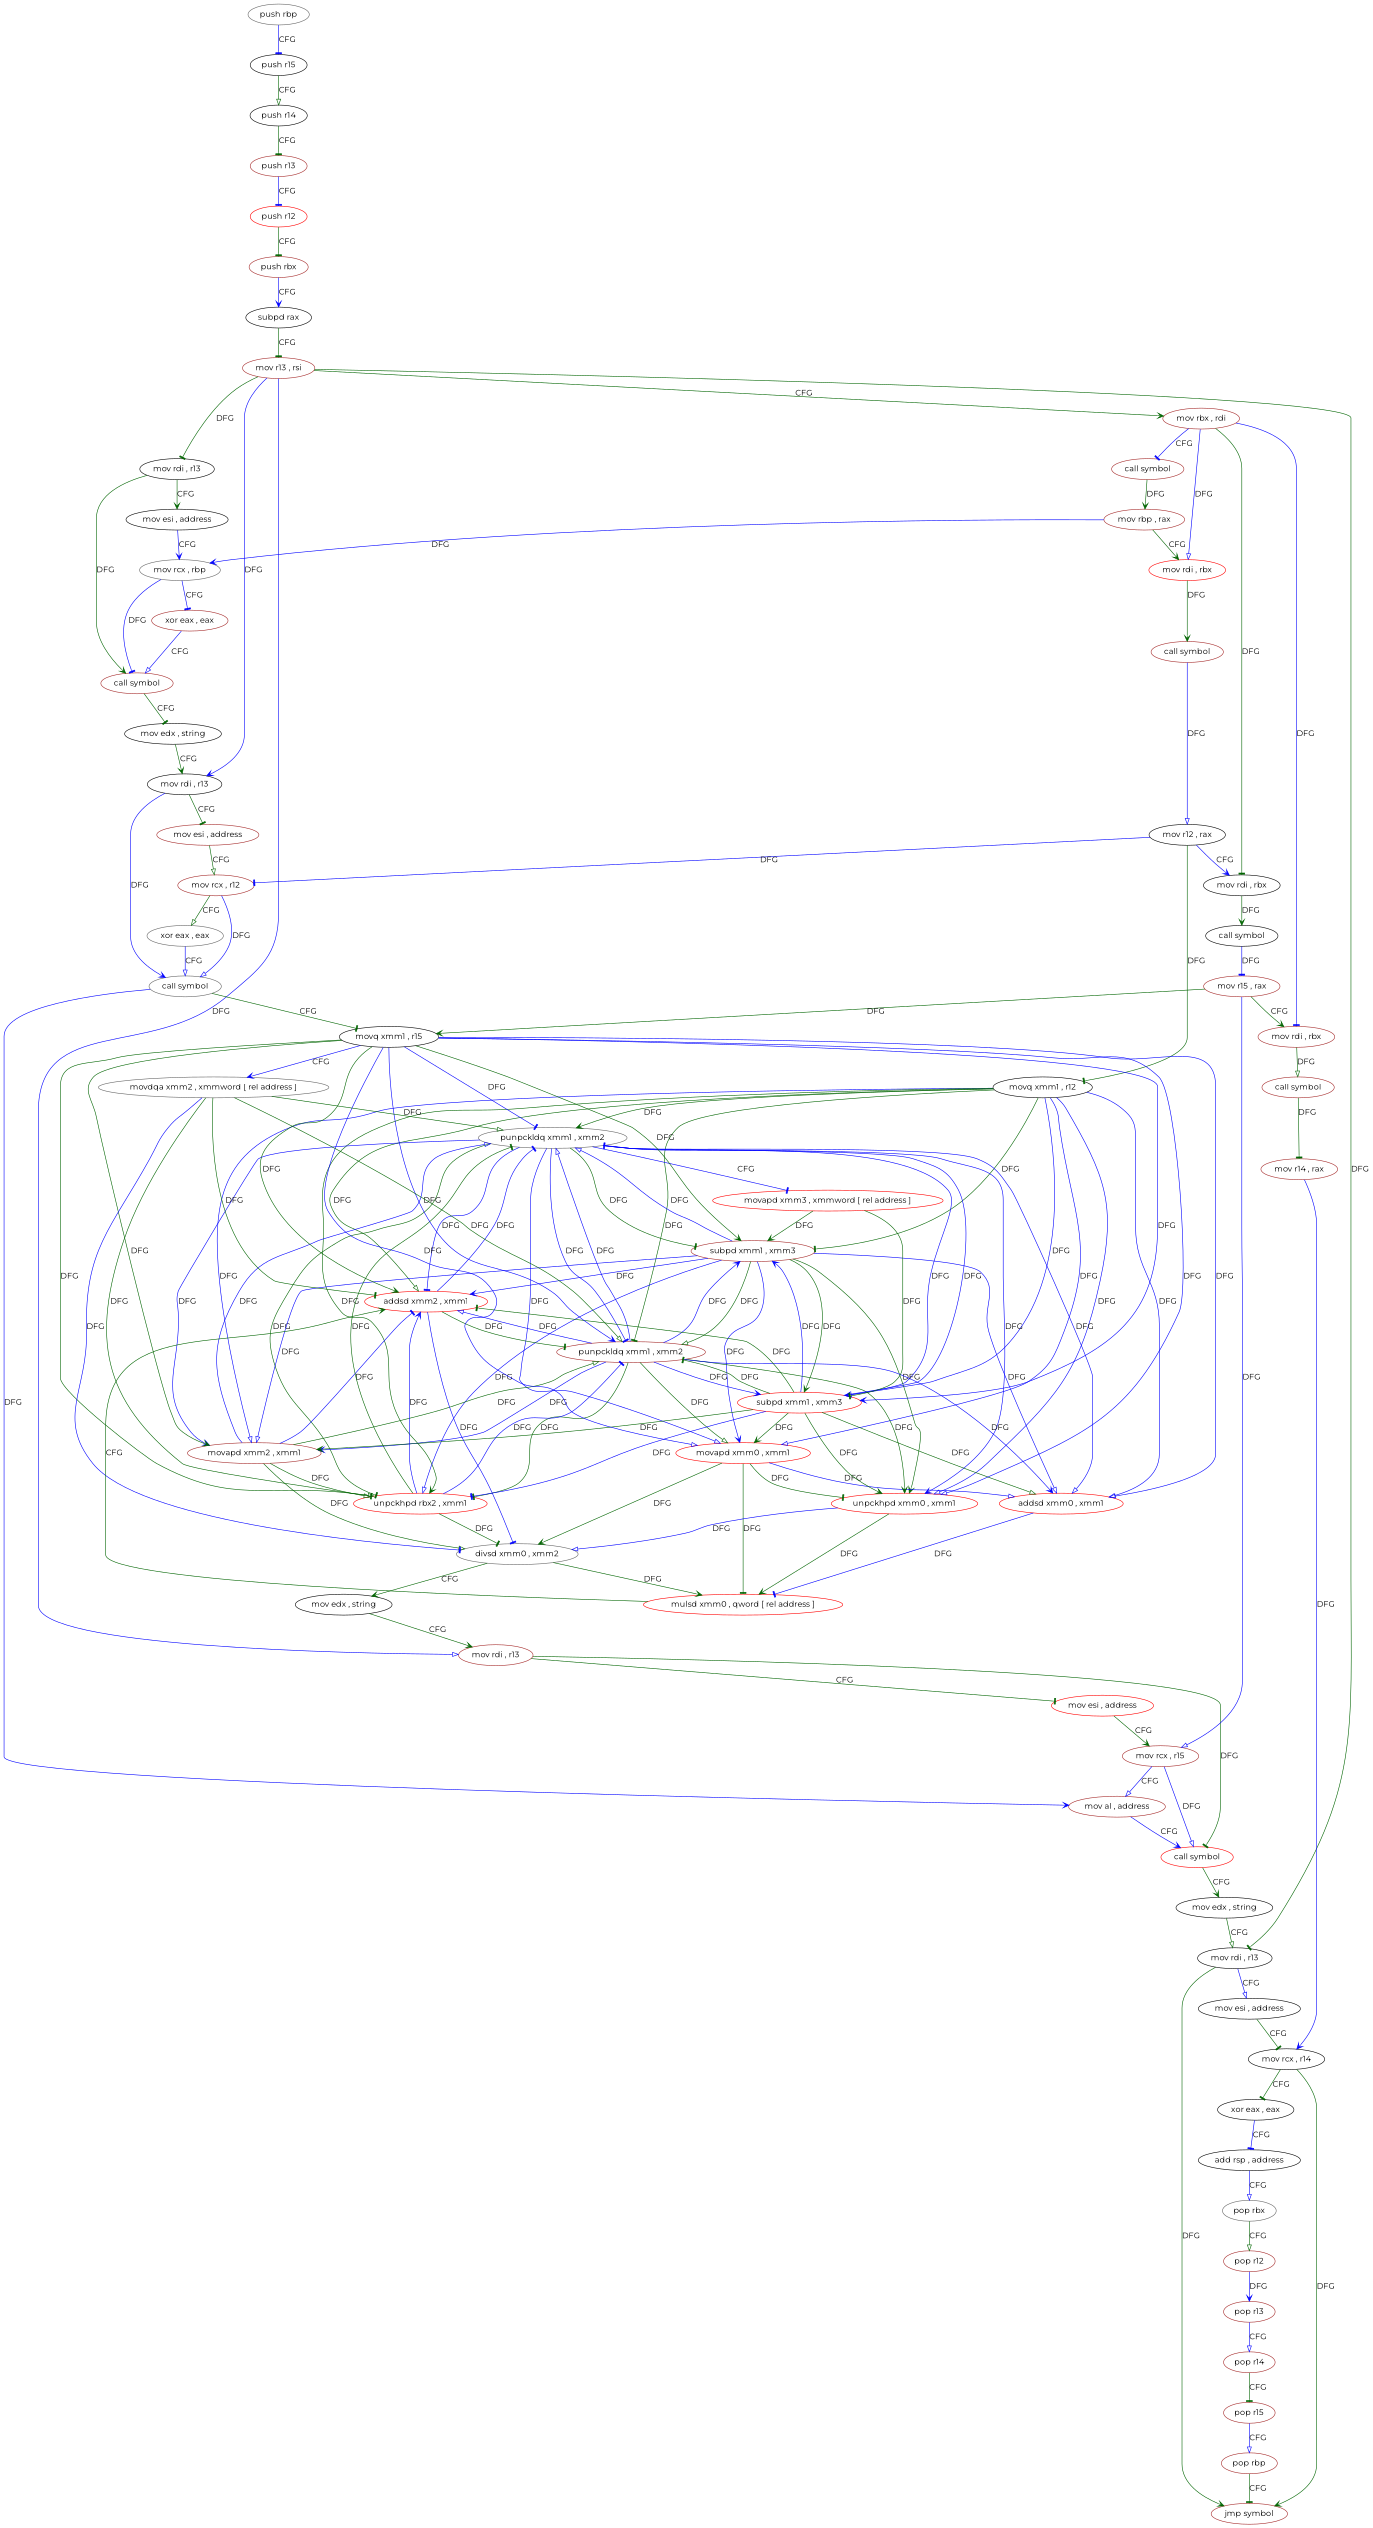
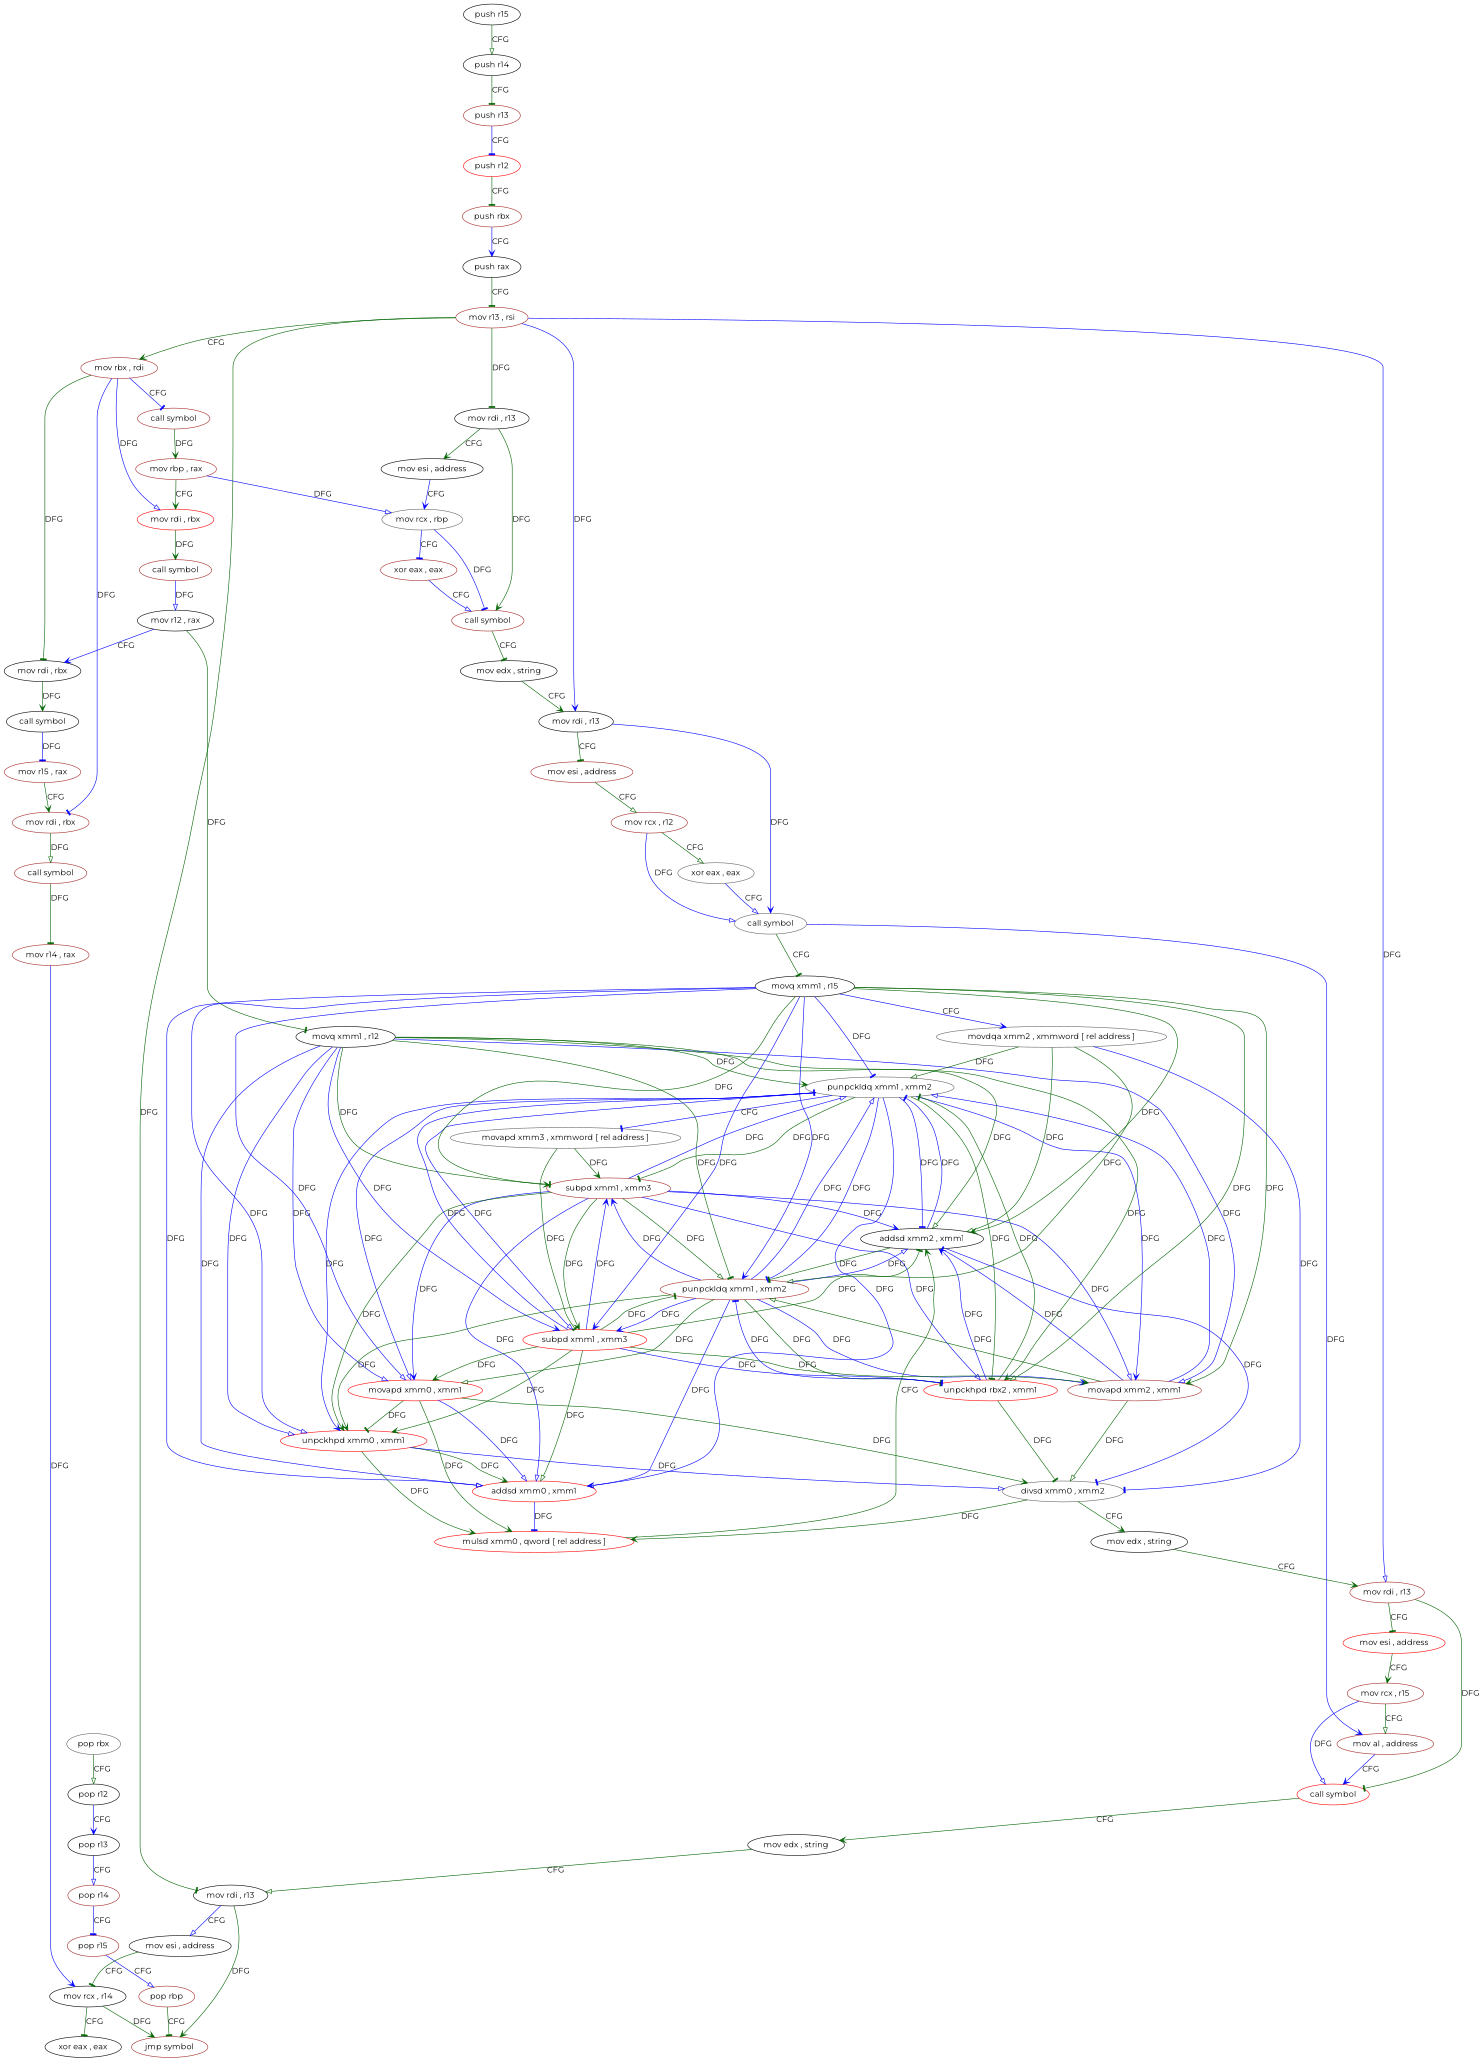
(279, 15) -> none
(279, 318) -> (492, 267)
(659, 528) -> (296, 494)
(703, 860) -> none
(824, 1011) -> none
(828, 1201) -> (566, 1138)
(240, 1244) -> (1040, 1153)
(426, 1302) -> (922, 1239)
(115, 1375) -> none
(1242, 1384) -> none
none -> (459, 1459)
(316, 1484) -> none
(743, 1527) -> (448, 1476)
(1141, 1779) -> (1385, 1716)
(1249, 2160) -> none
(1249, 2261) -> (94, 1794)
(1258, 2287) -> (102, 1820)
(1249, 2312) -> (94, 1845)
(1249, 2386) -> (93, 1919)
